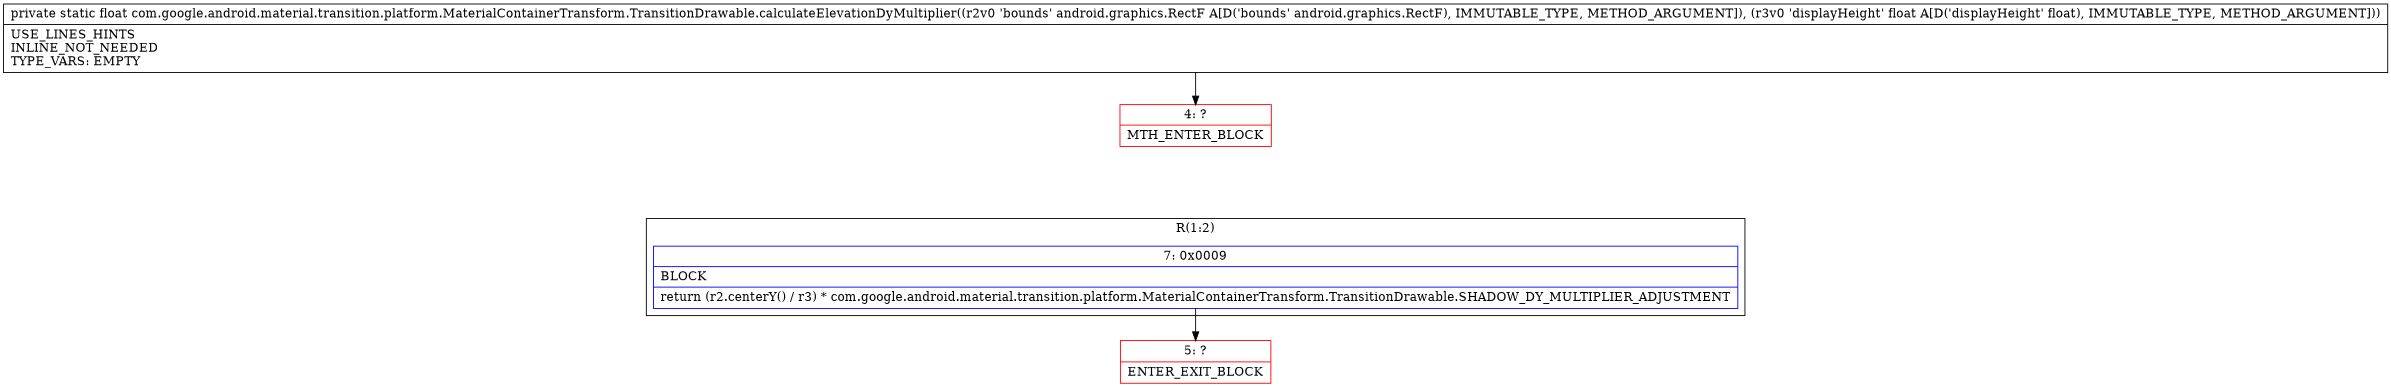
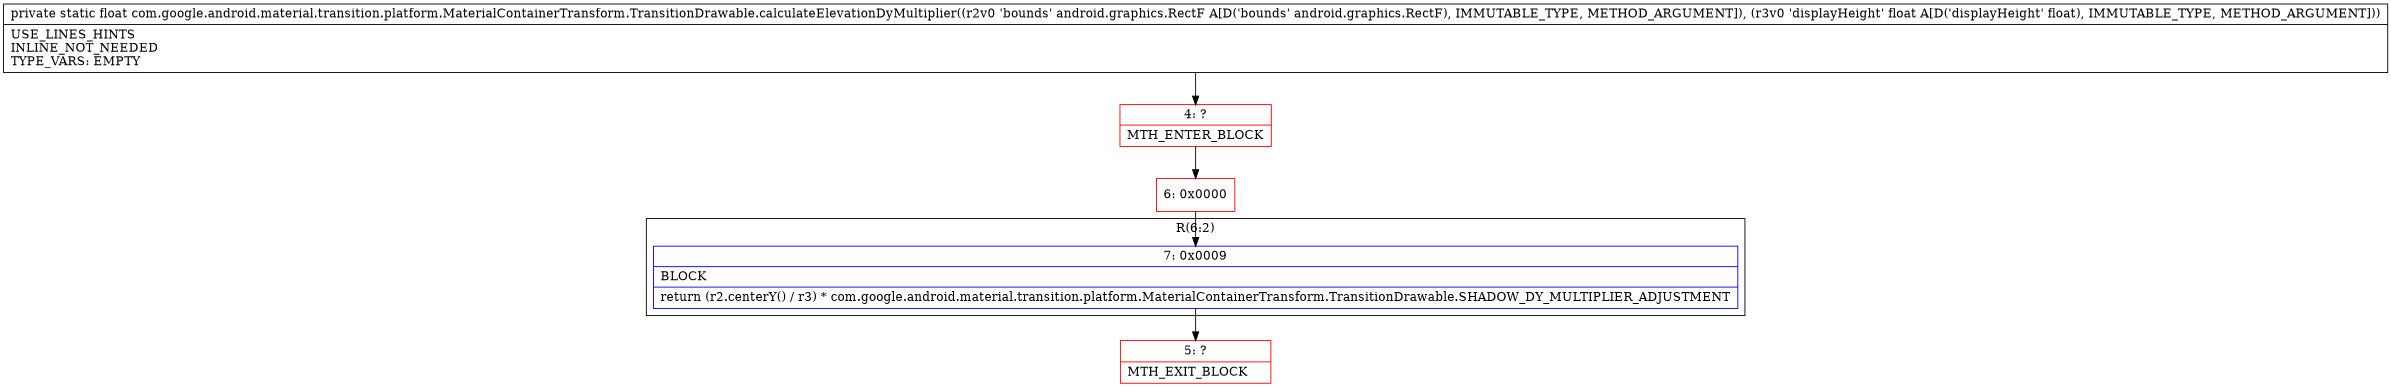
none -> (1196, 195)
(1196, 229) -> (1196, 229)
(1196, 372) -> (1188, 372)
